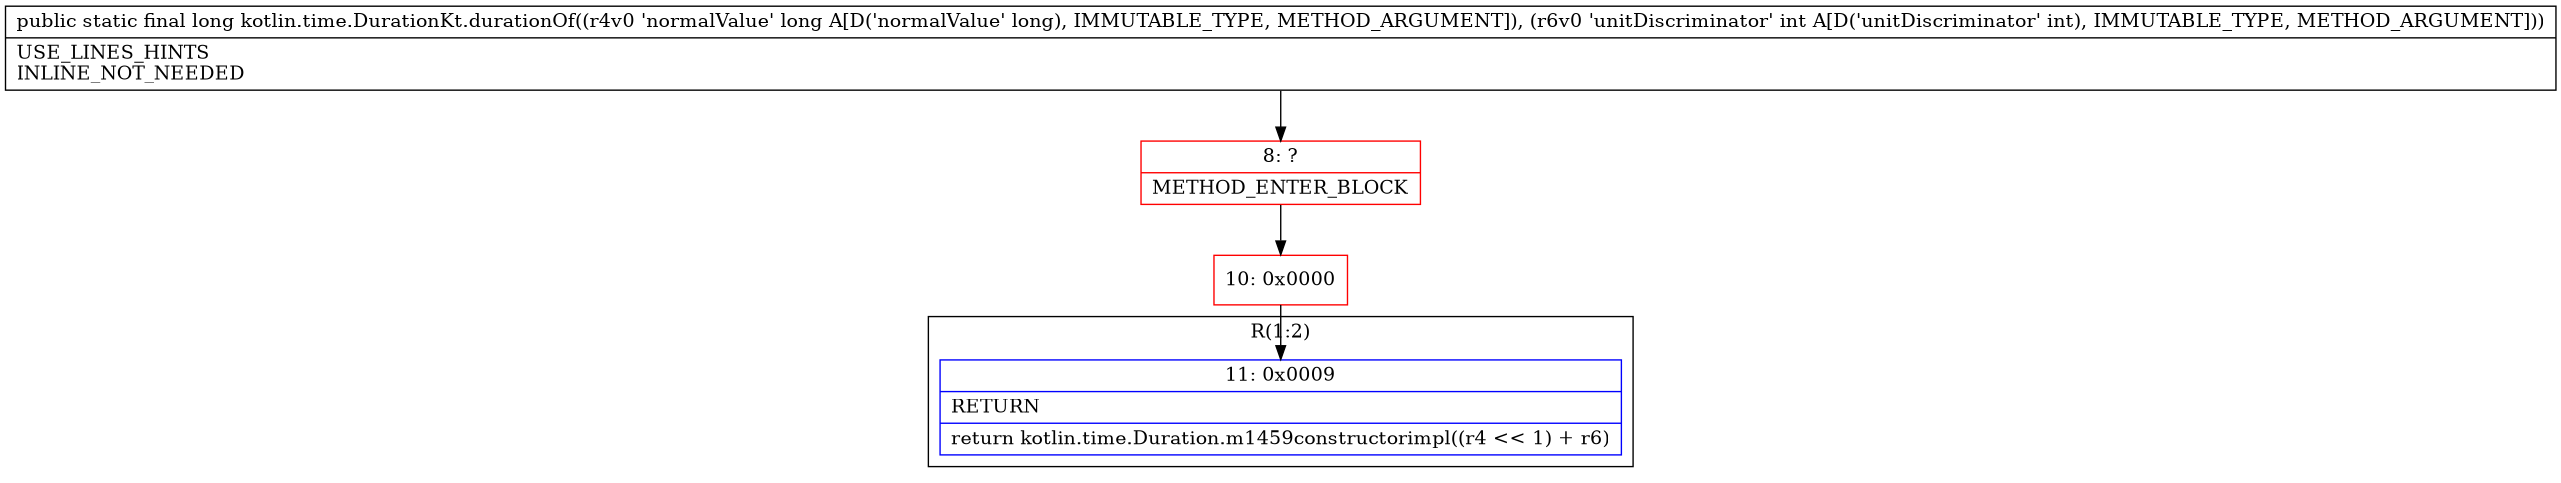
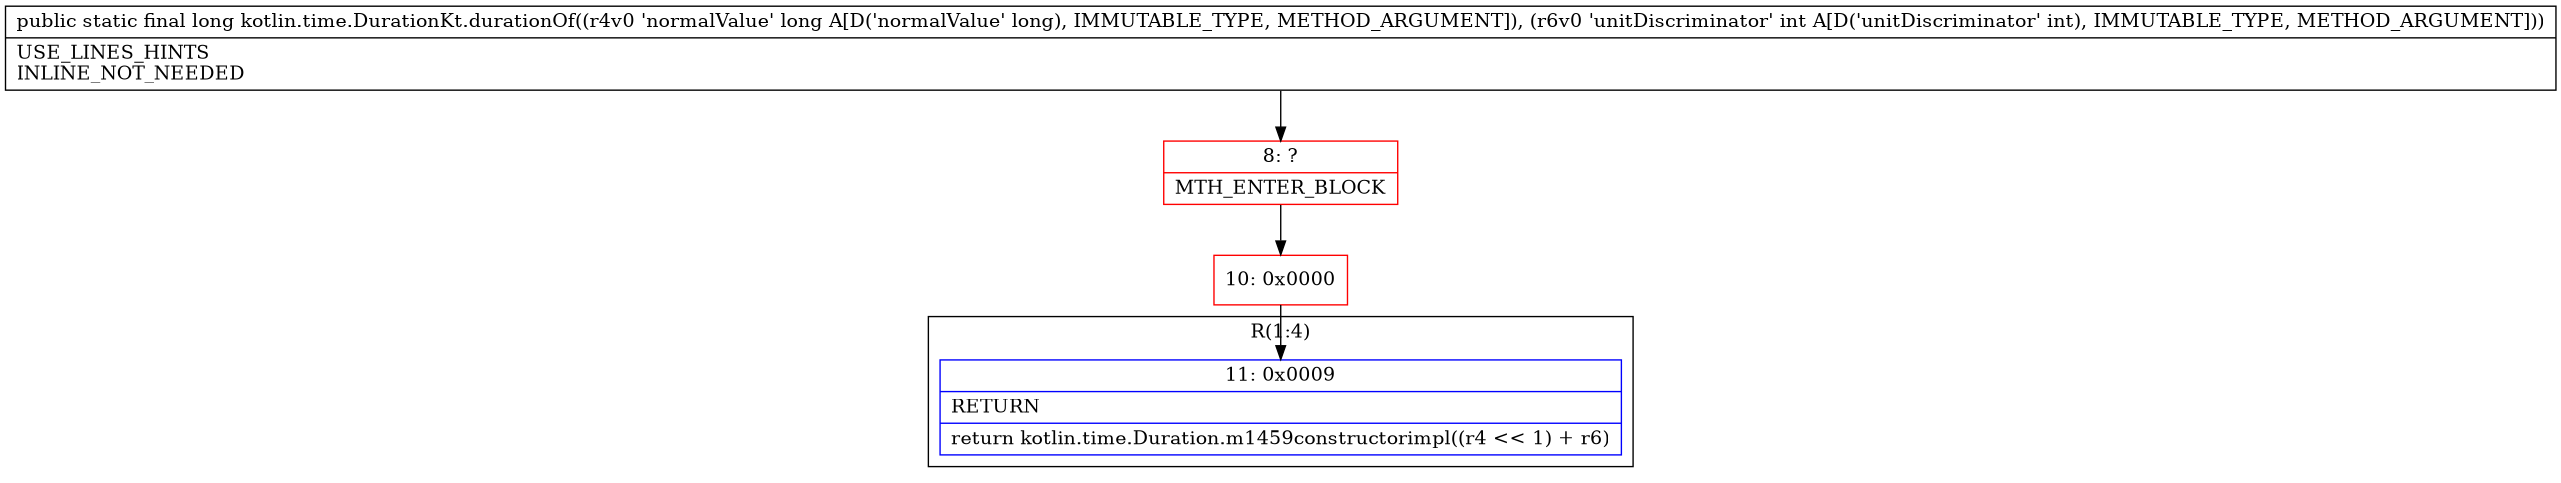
(1281, 188) -> (1281, 188)
(1281, 332) -> (1281, 332)
